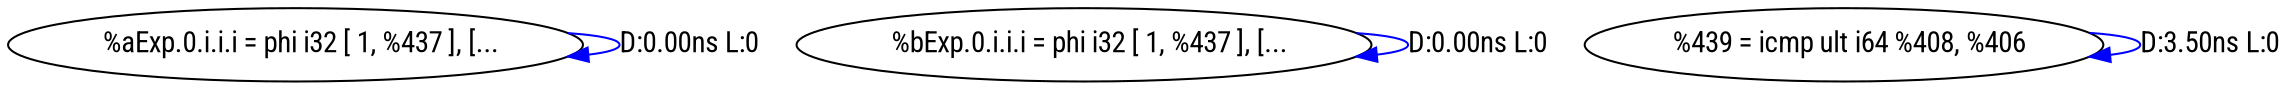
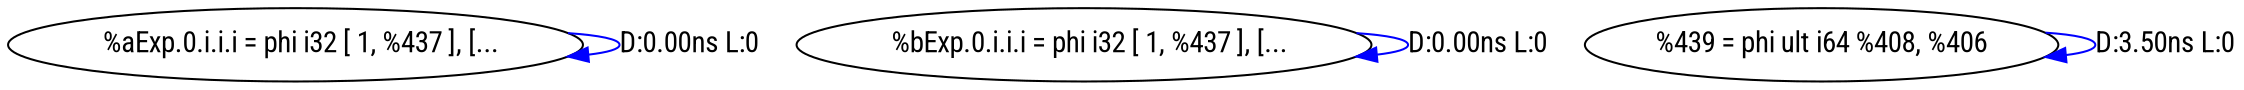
(1844, 45) -> (1822, 45)
